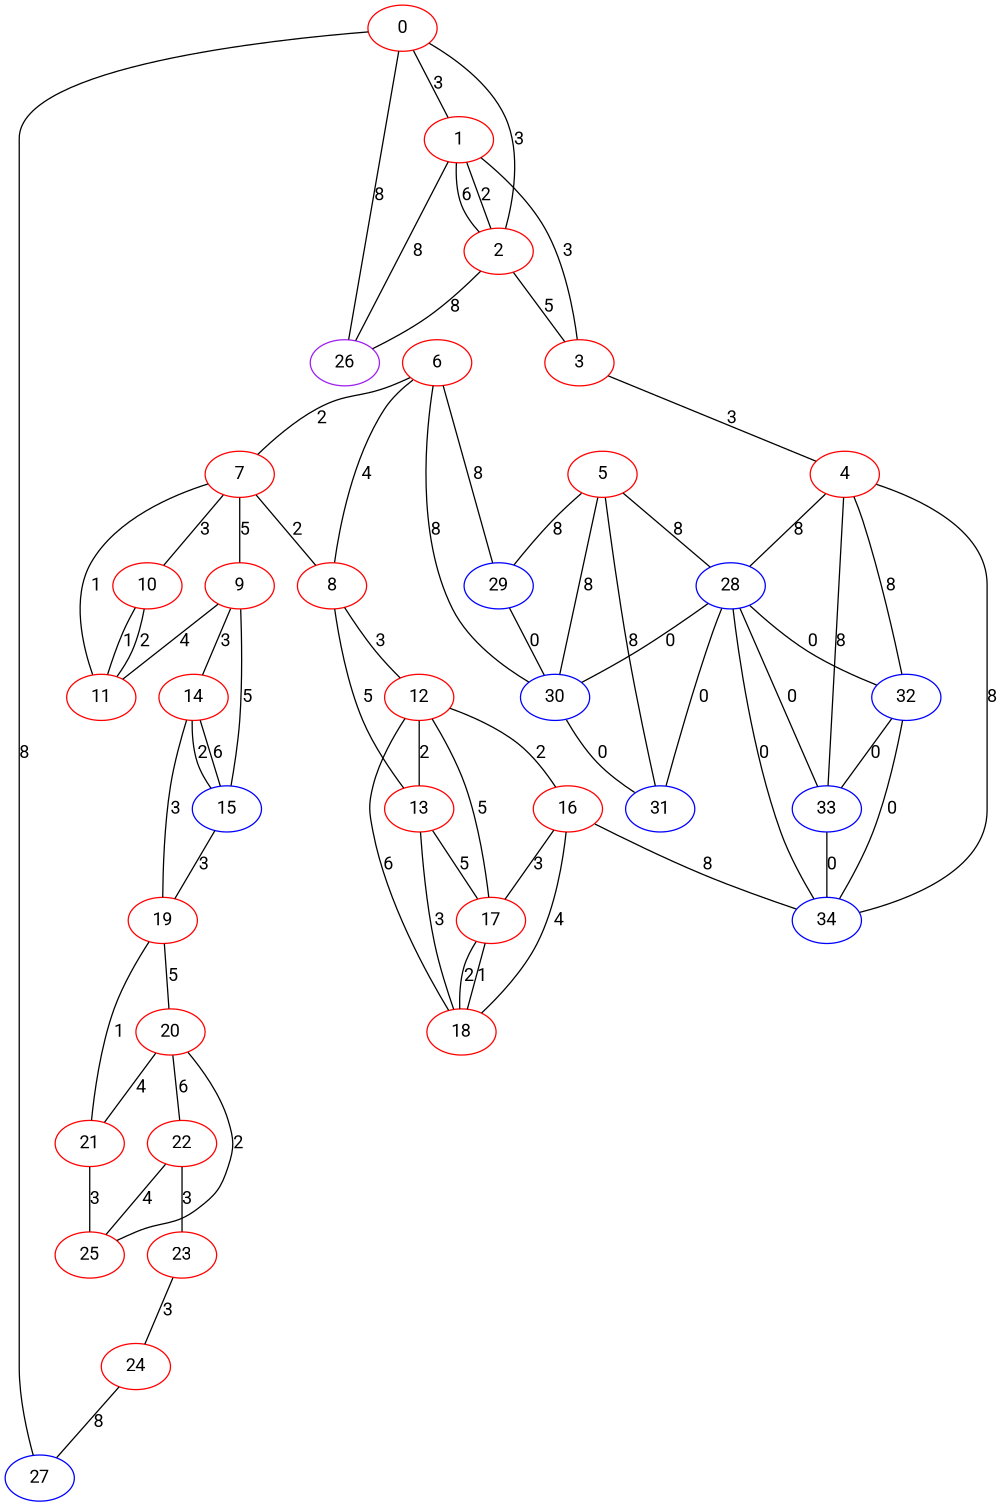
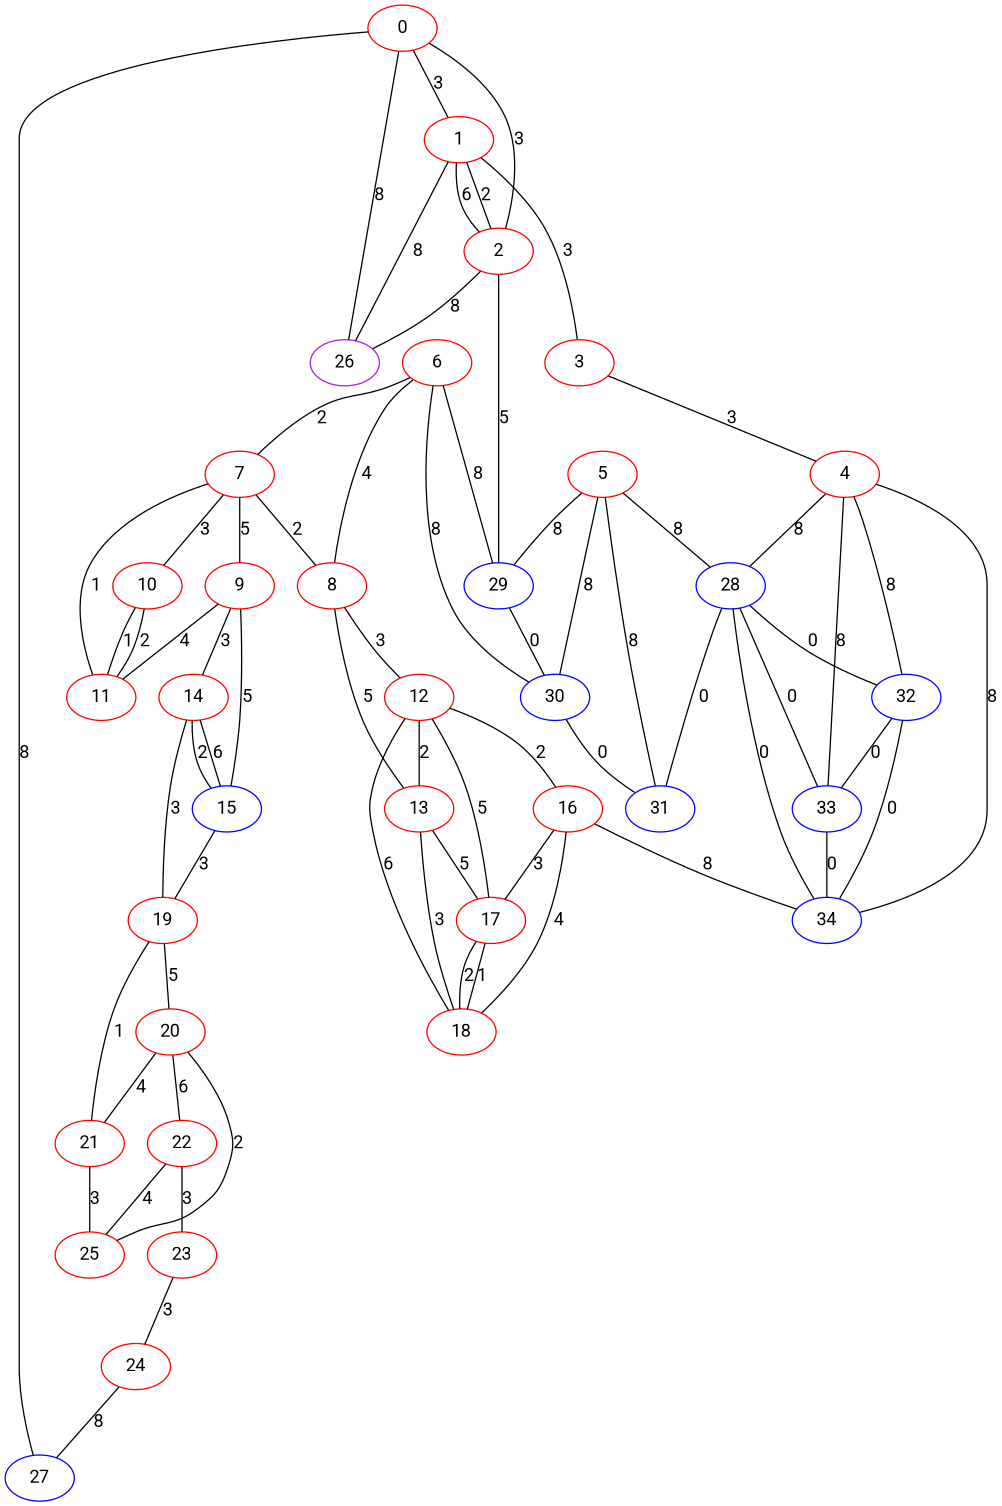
(539, 307) -> (499, 419)
(646, 645) -> none
